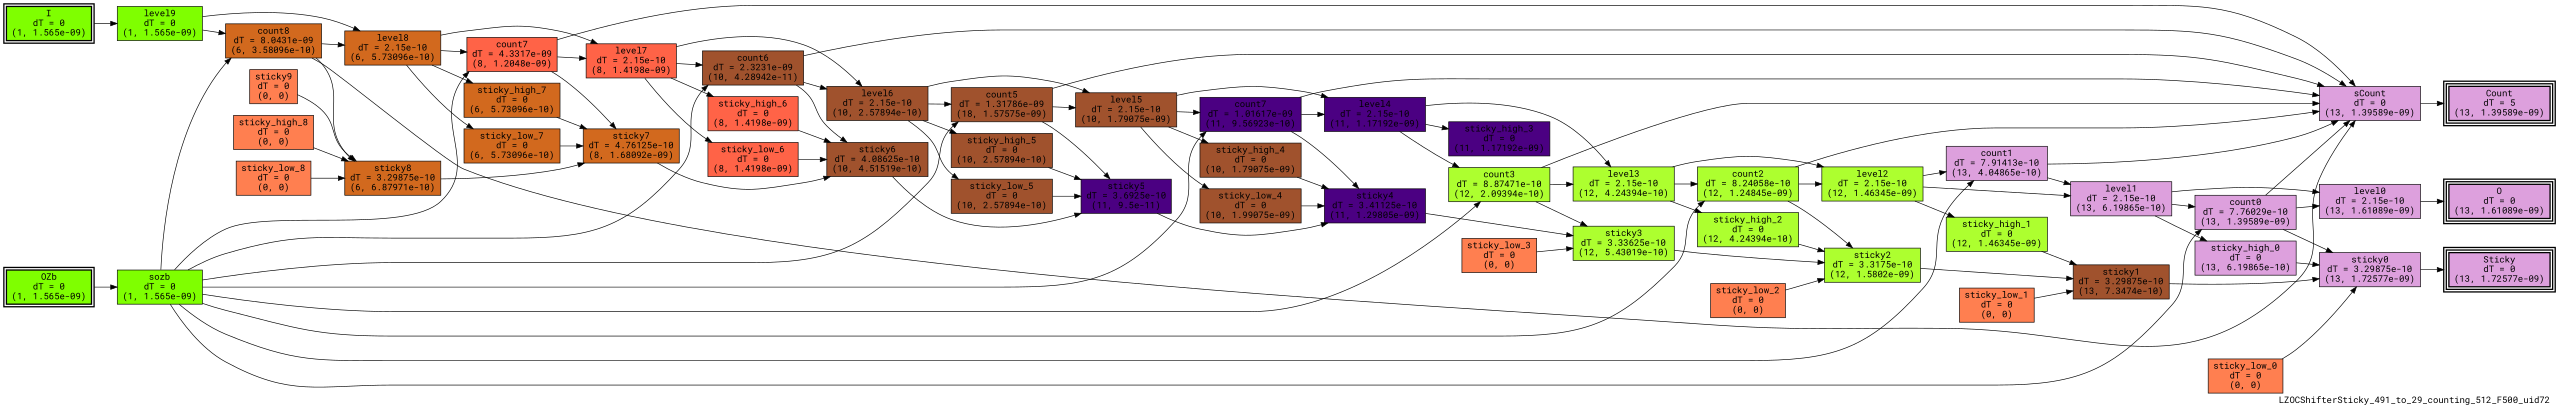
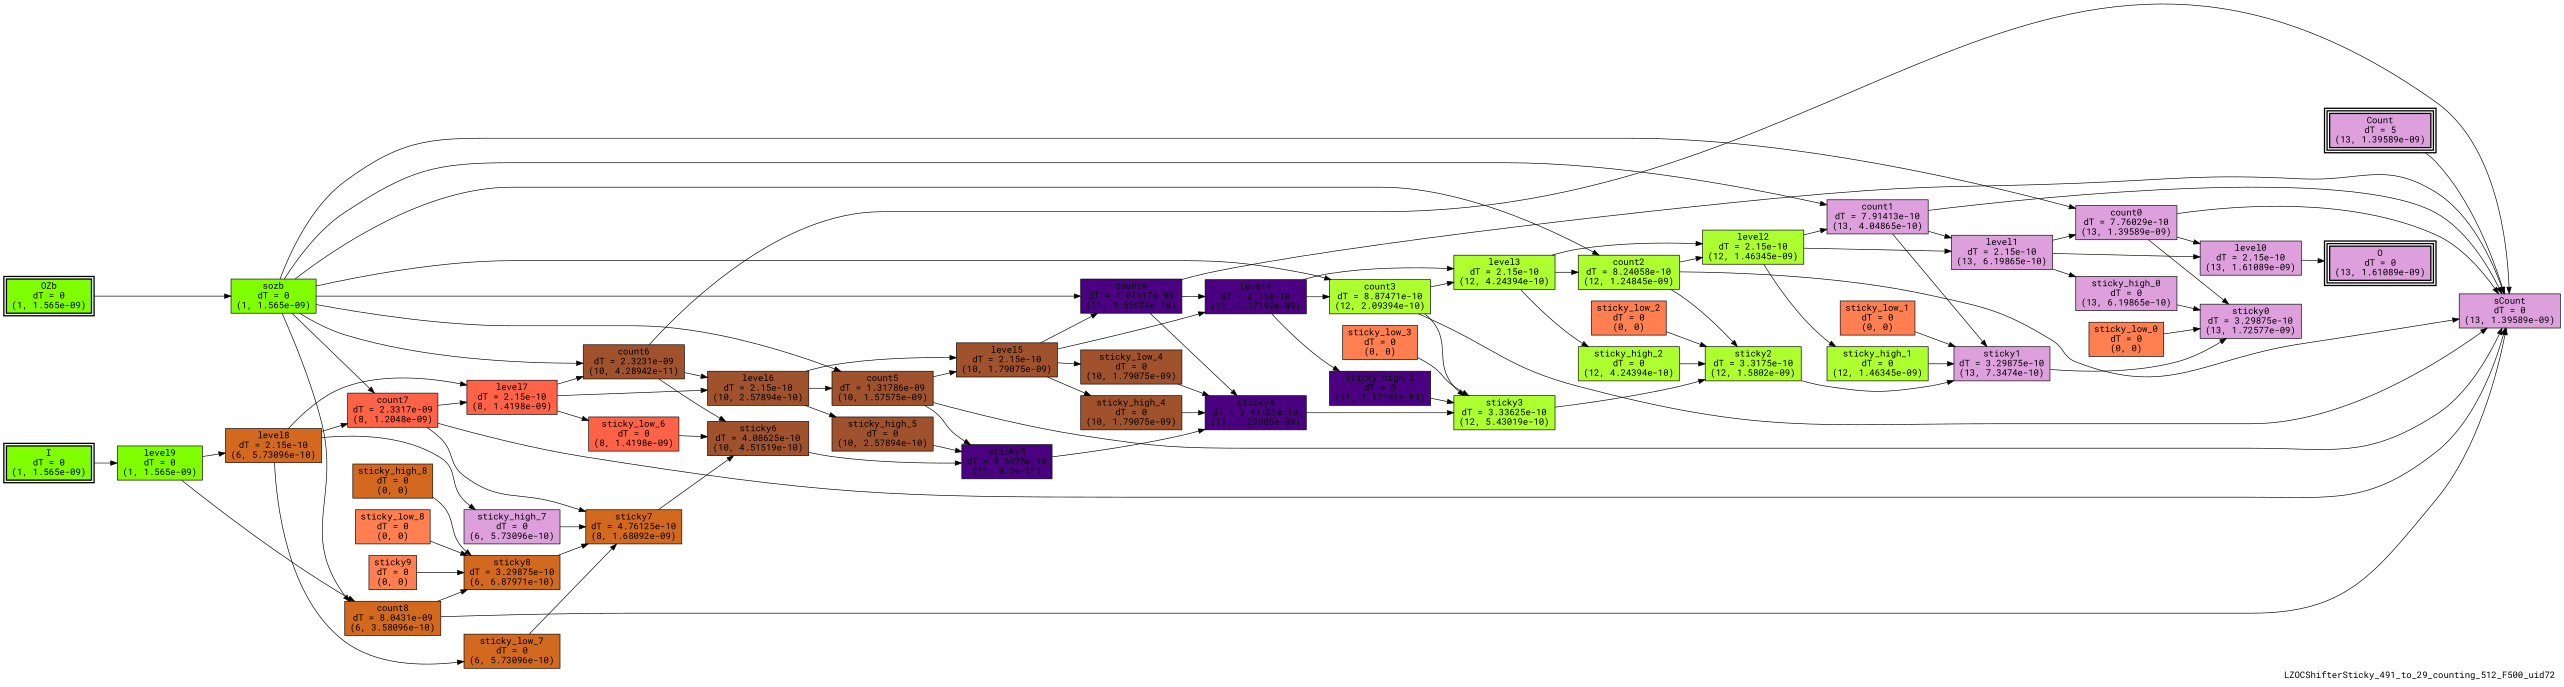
(330, 44) -> none
(512, 54) -> (393, 410)
(512, 100) -> (512, 527)
(2429, 103) -> (2473, 215)
(1002, 105) -> (883, 388)
(753, 114) -> none
(1251, 114) -> (1131, 296)
(274, 132) -> (393, 481)
(1002, 196) -> none
(1251, 206) -> (1131, 367)
(2499, 270) -> none
(2121, 282) -> (2002, 364)
none -> (1938, 288)
none -> (1439, 400)
